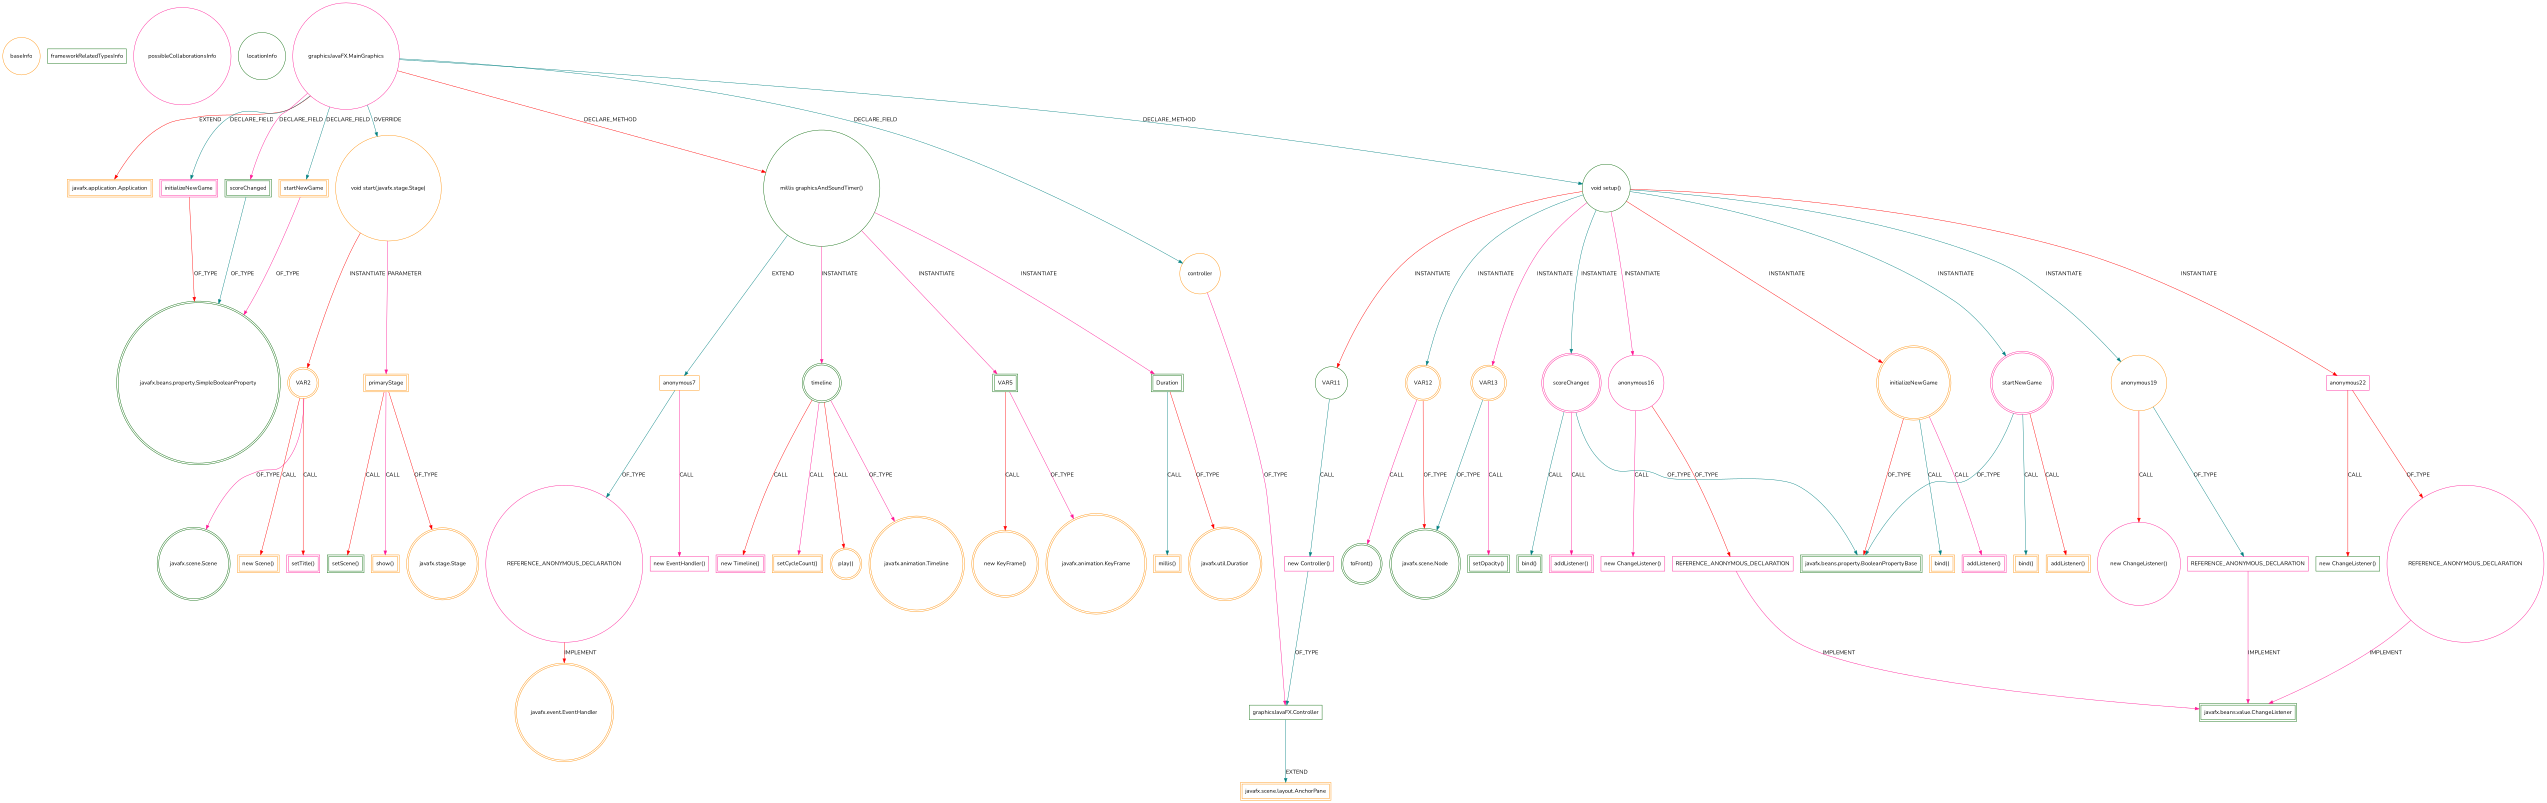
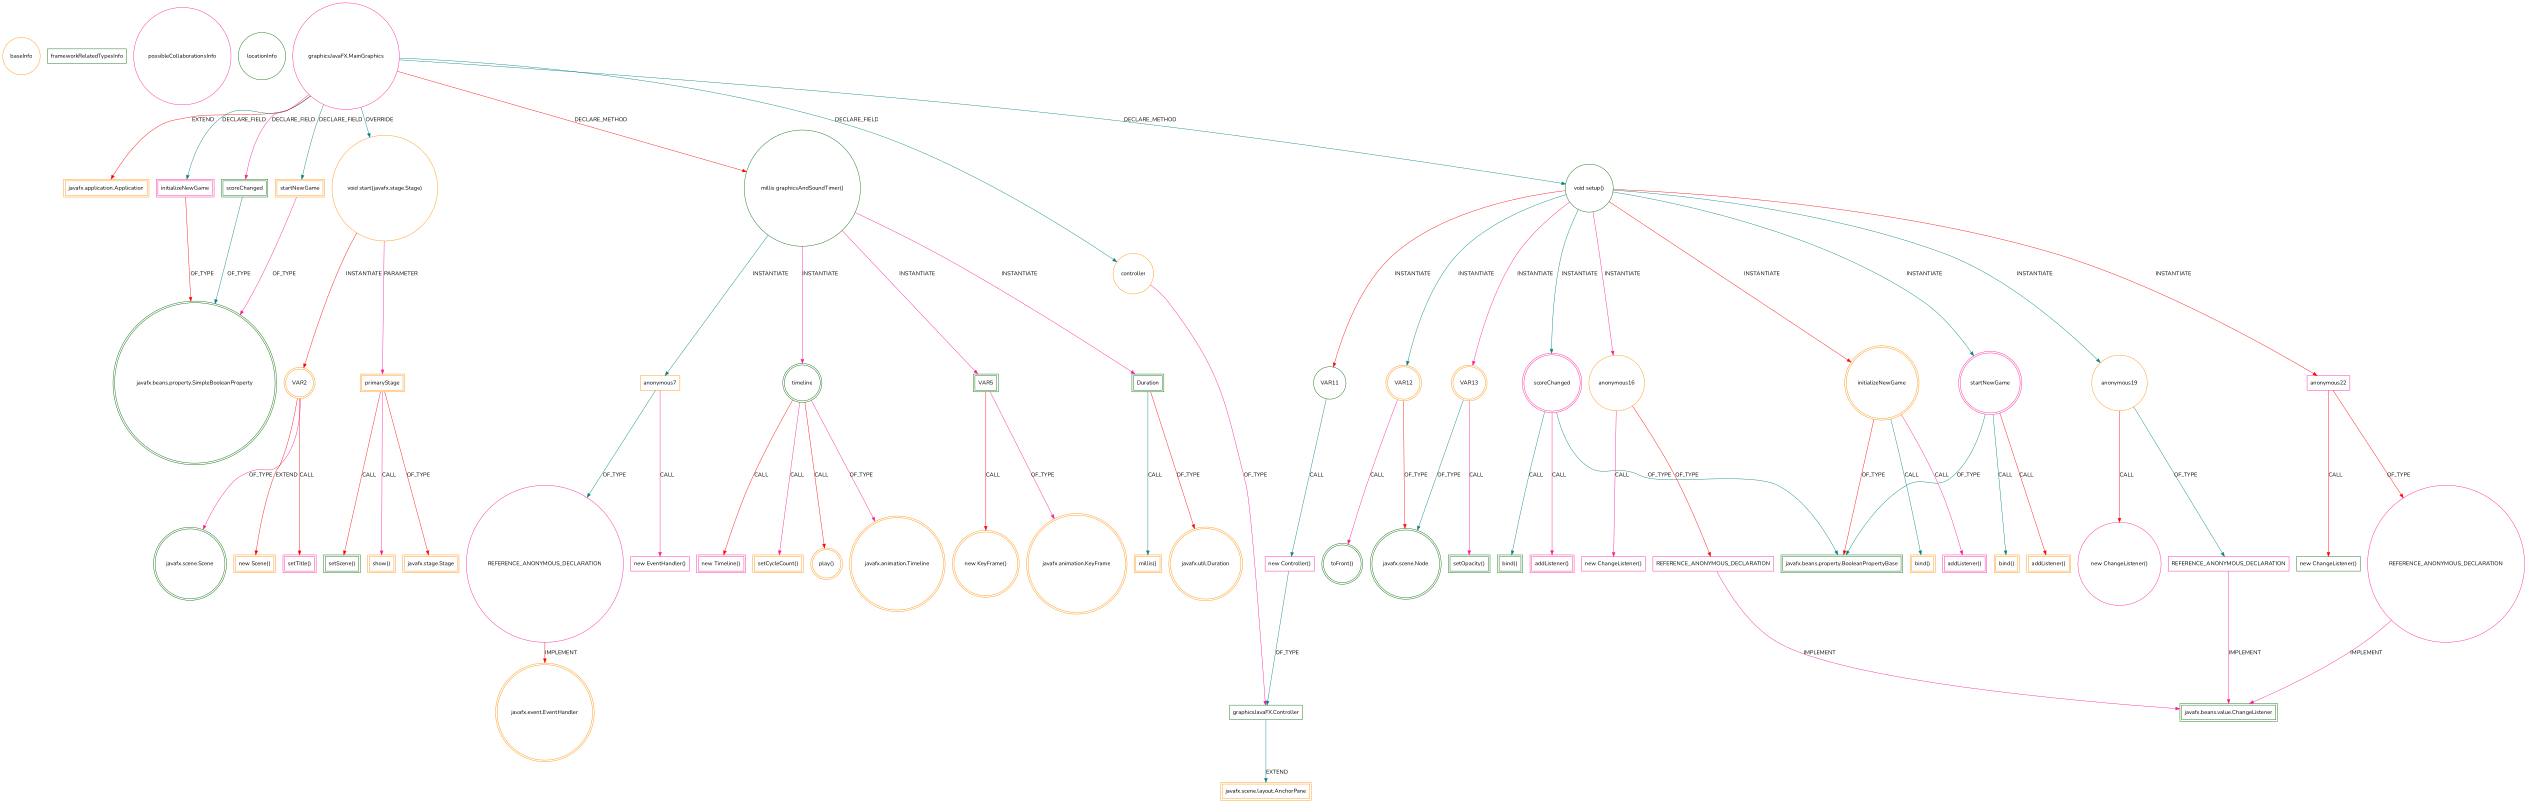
(783, 274) -> (771, 274)
(1636, 383) -> (1617, 383)
(289, 475) -> (287, 475)
(443, 564) -> (431, 564)
